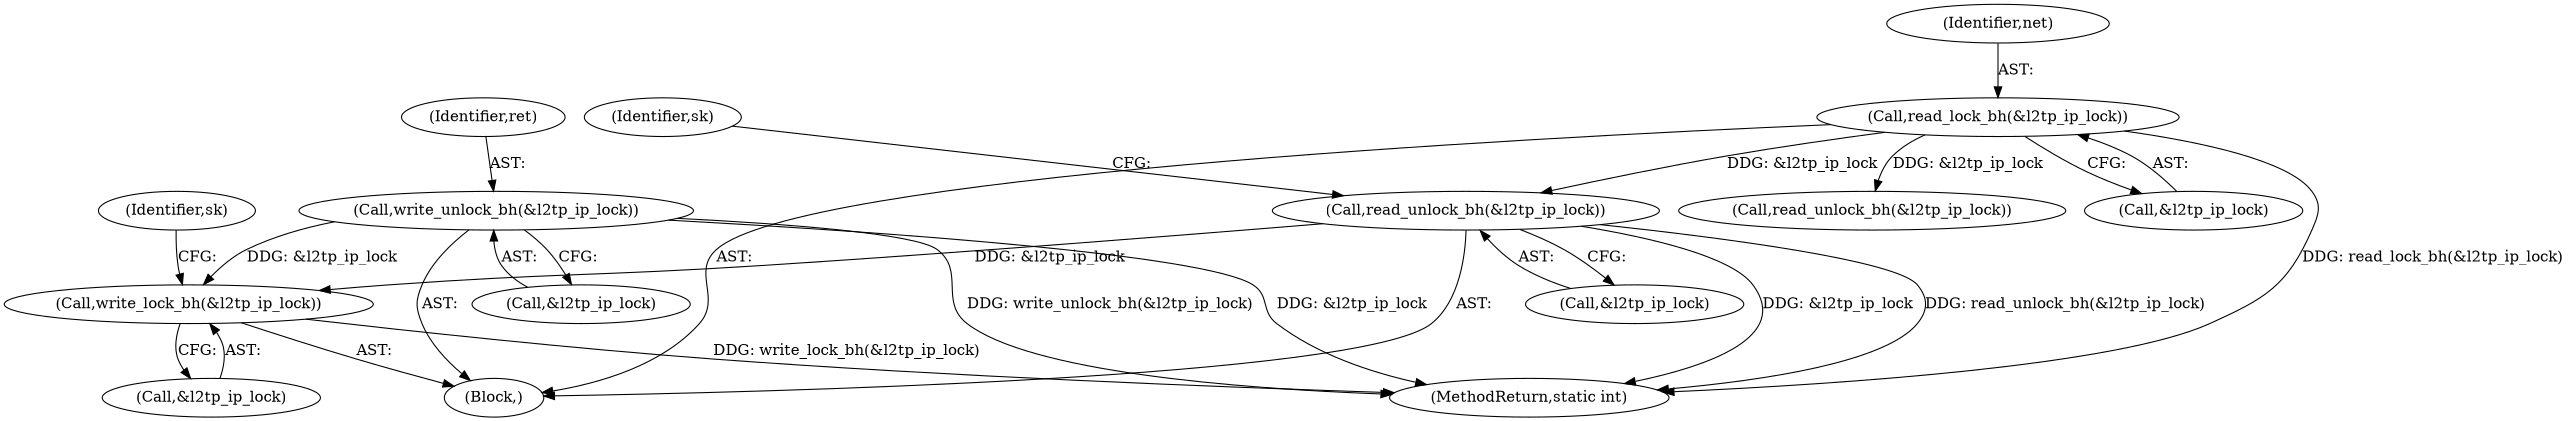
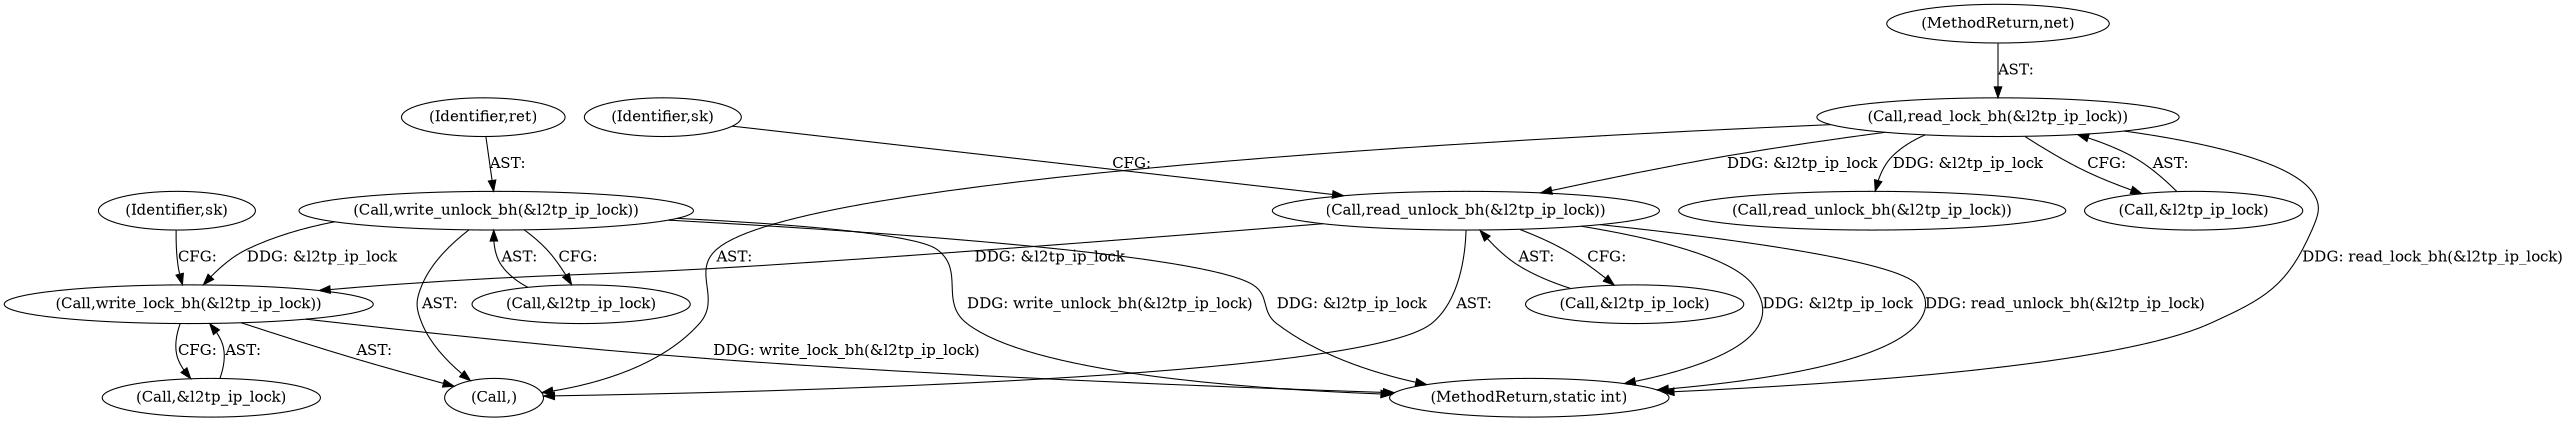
(1998, 24) -> (1998, 24)
(494, 398) -> (494, 398)
